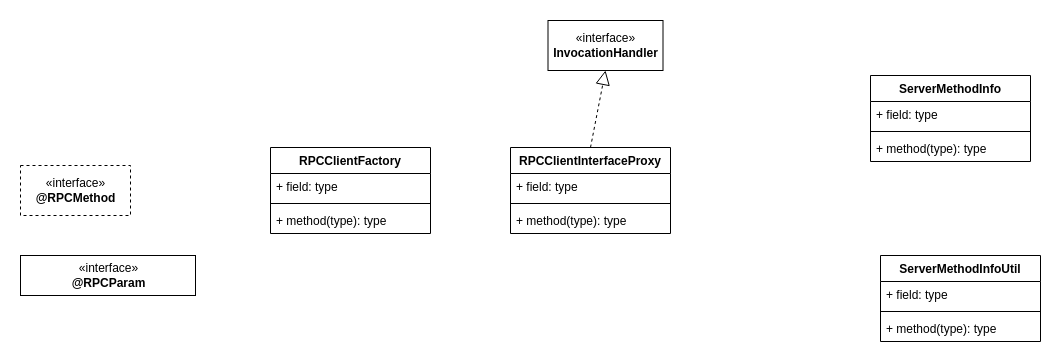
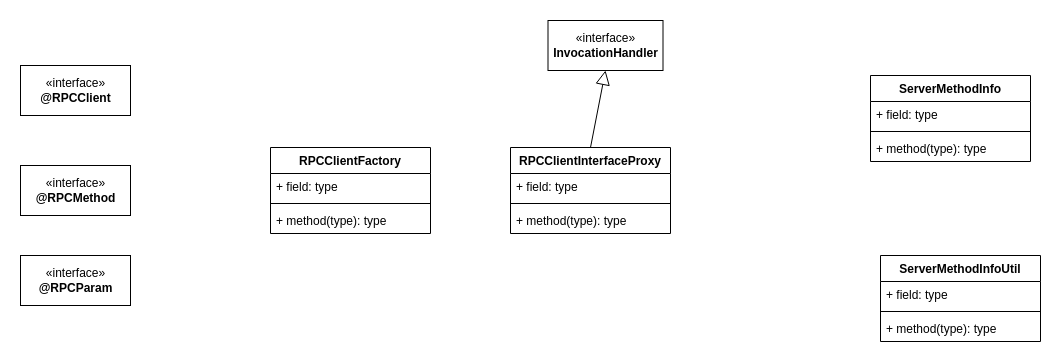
none -> (76, 91)
(597, 115) -> (597, 115)
(76, 191) -> (76, 191)
(108, 276) -> (76, 281)
